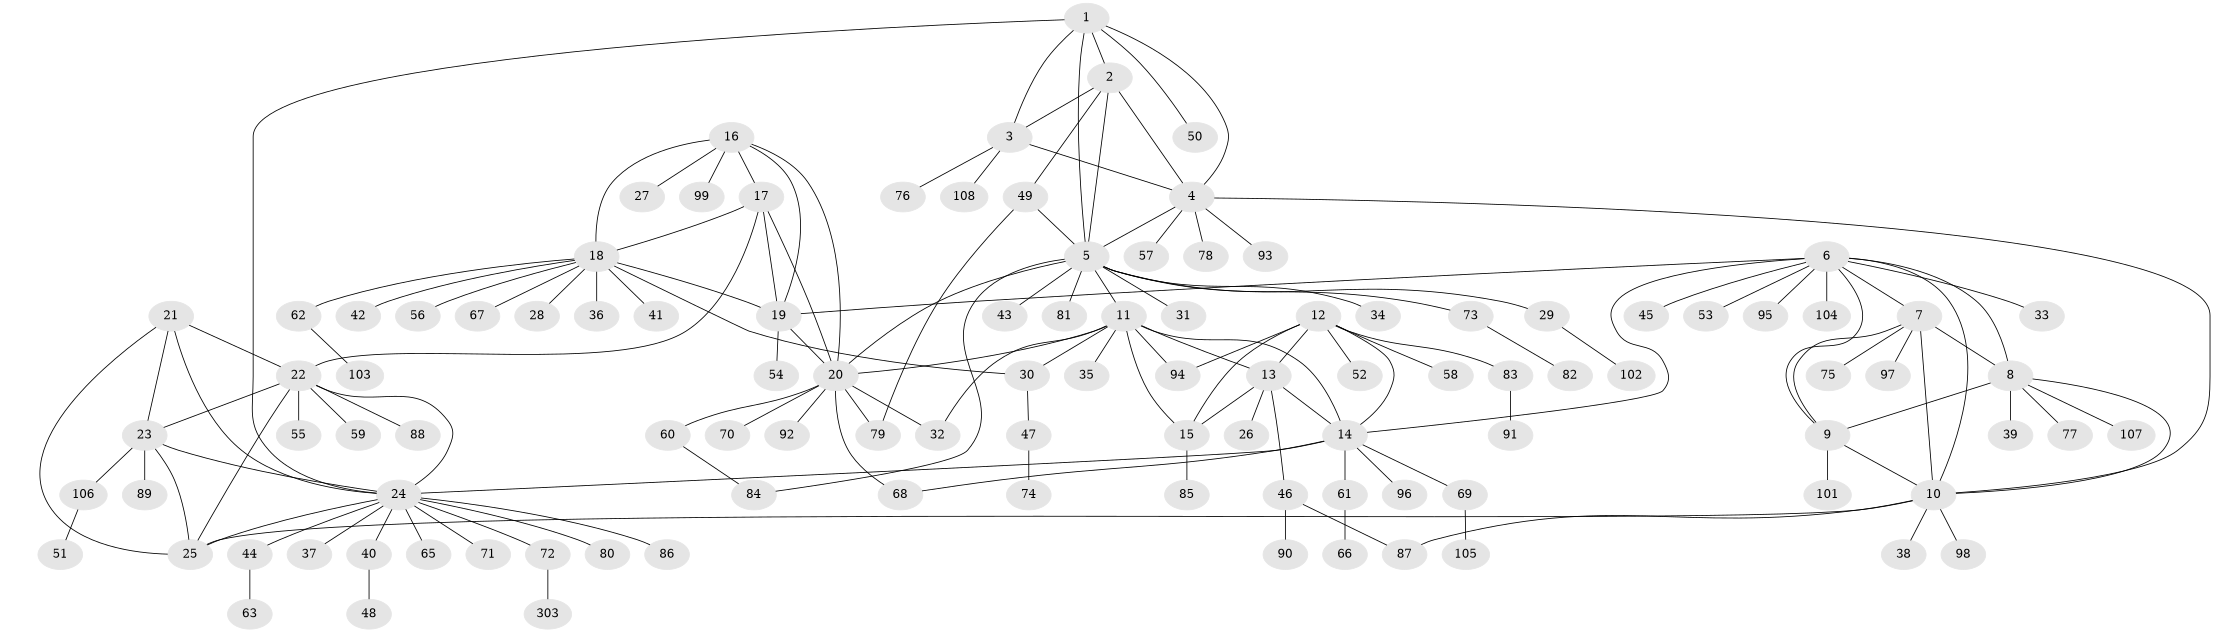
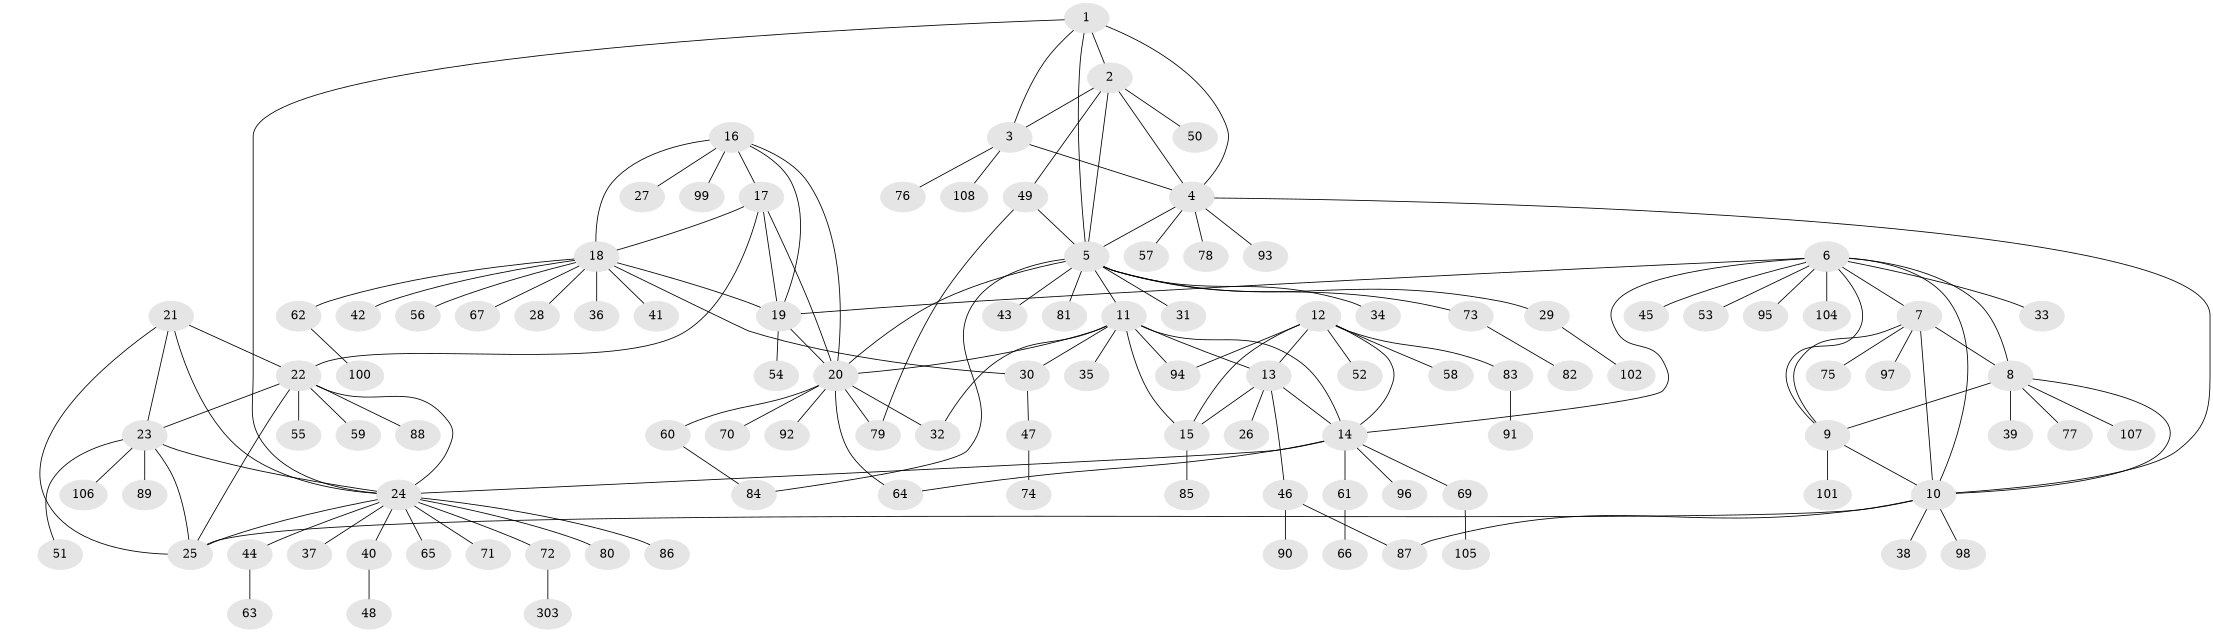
(1148, 72) -> (1153, 108)
(360, 376) -> (360, 376)
(900, 495) -> (900, 495)
(73, 523) -> (59, 472)
